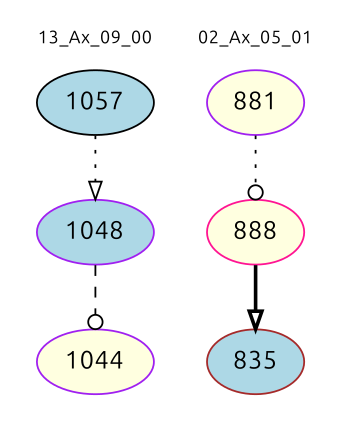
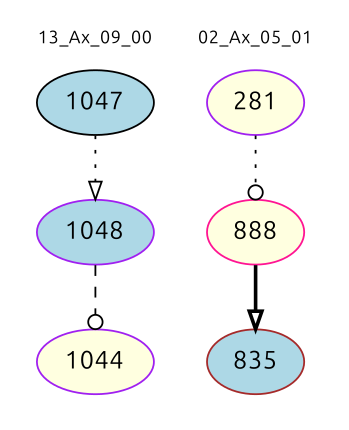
(95, 103) -> (95, 103)
(256, 103) -> (256, 103)
